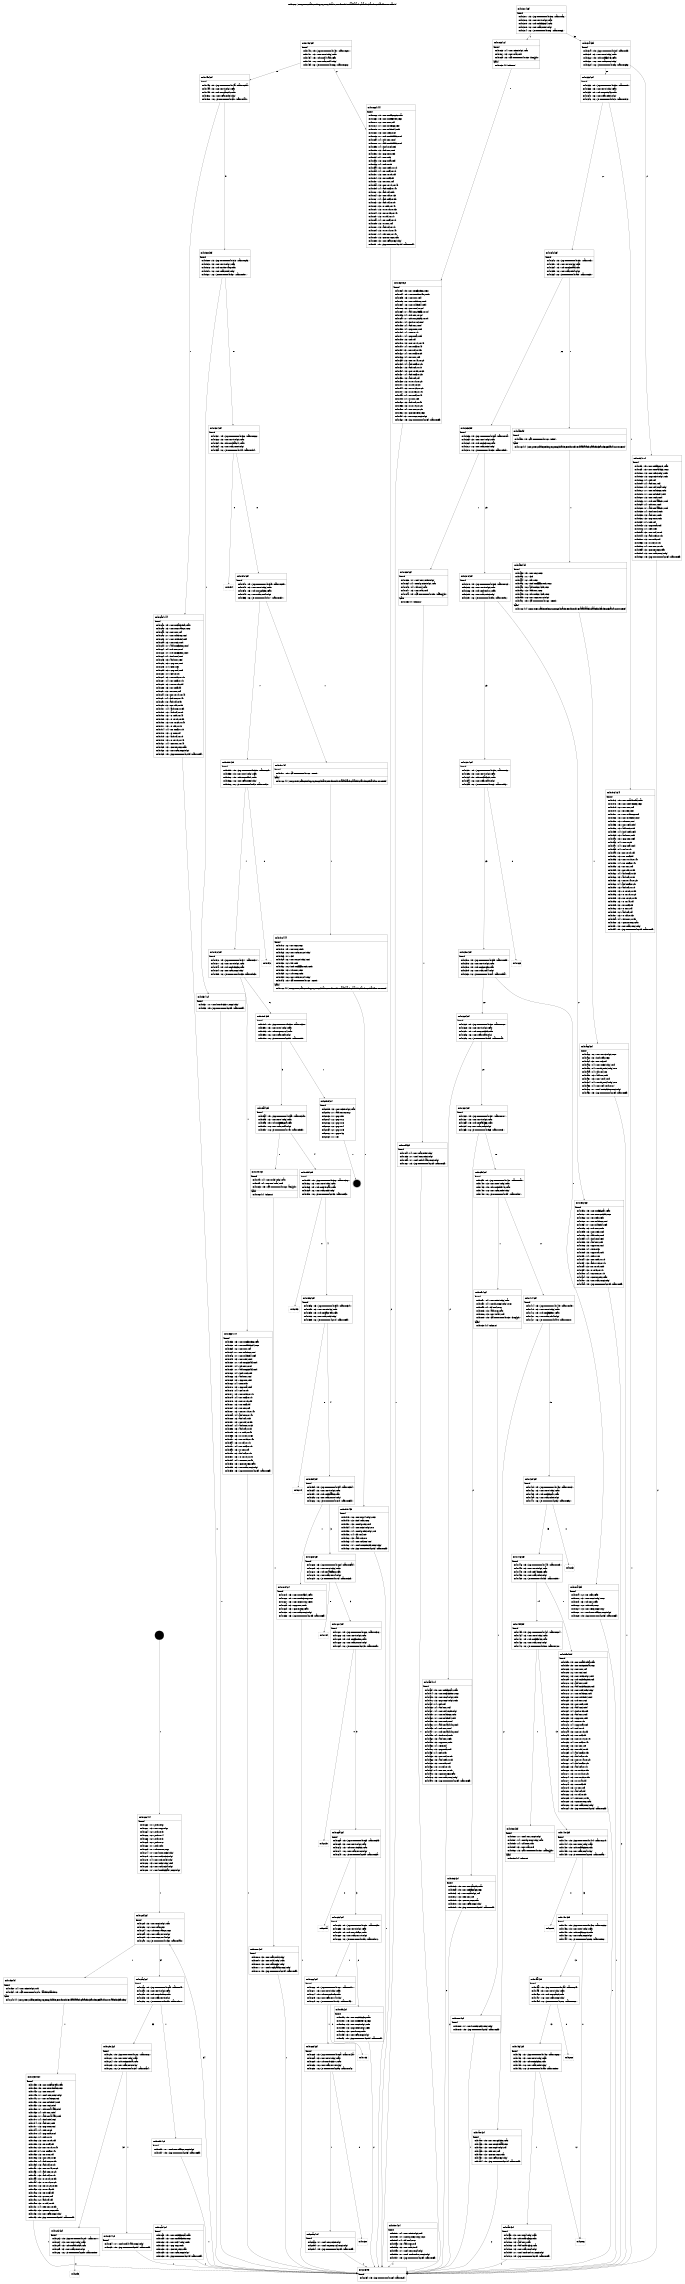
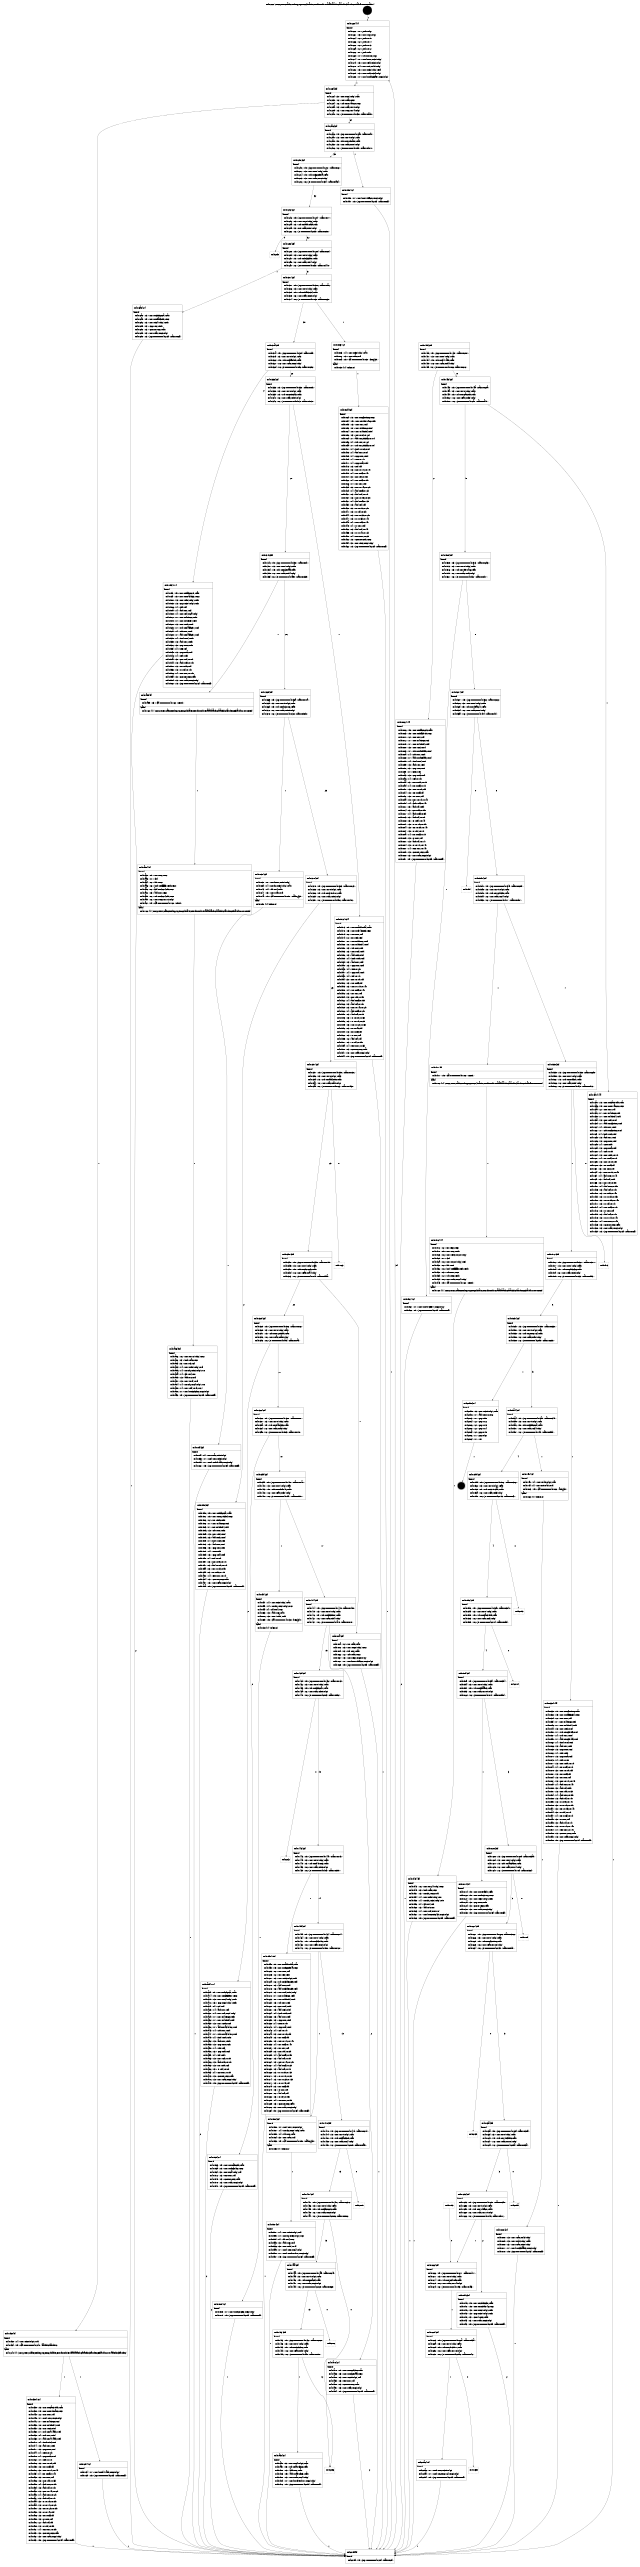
none -> (307, 255)
(331, 2042) -> (450, 2235)
(127, 2152) -> (84, 2408)
(208, 2174) -> (395, 1316)
none -> (291, 2186)
